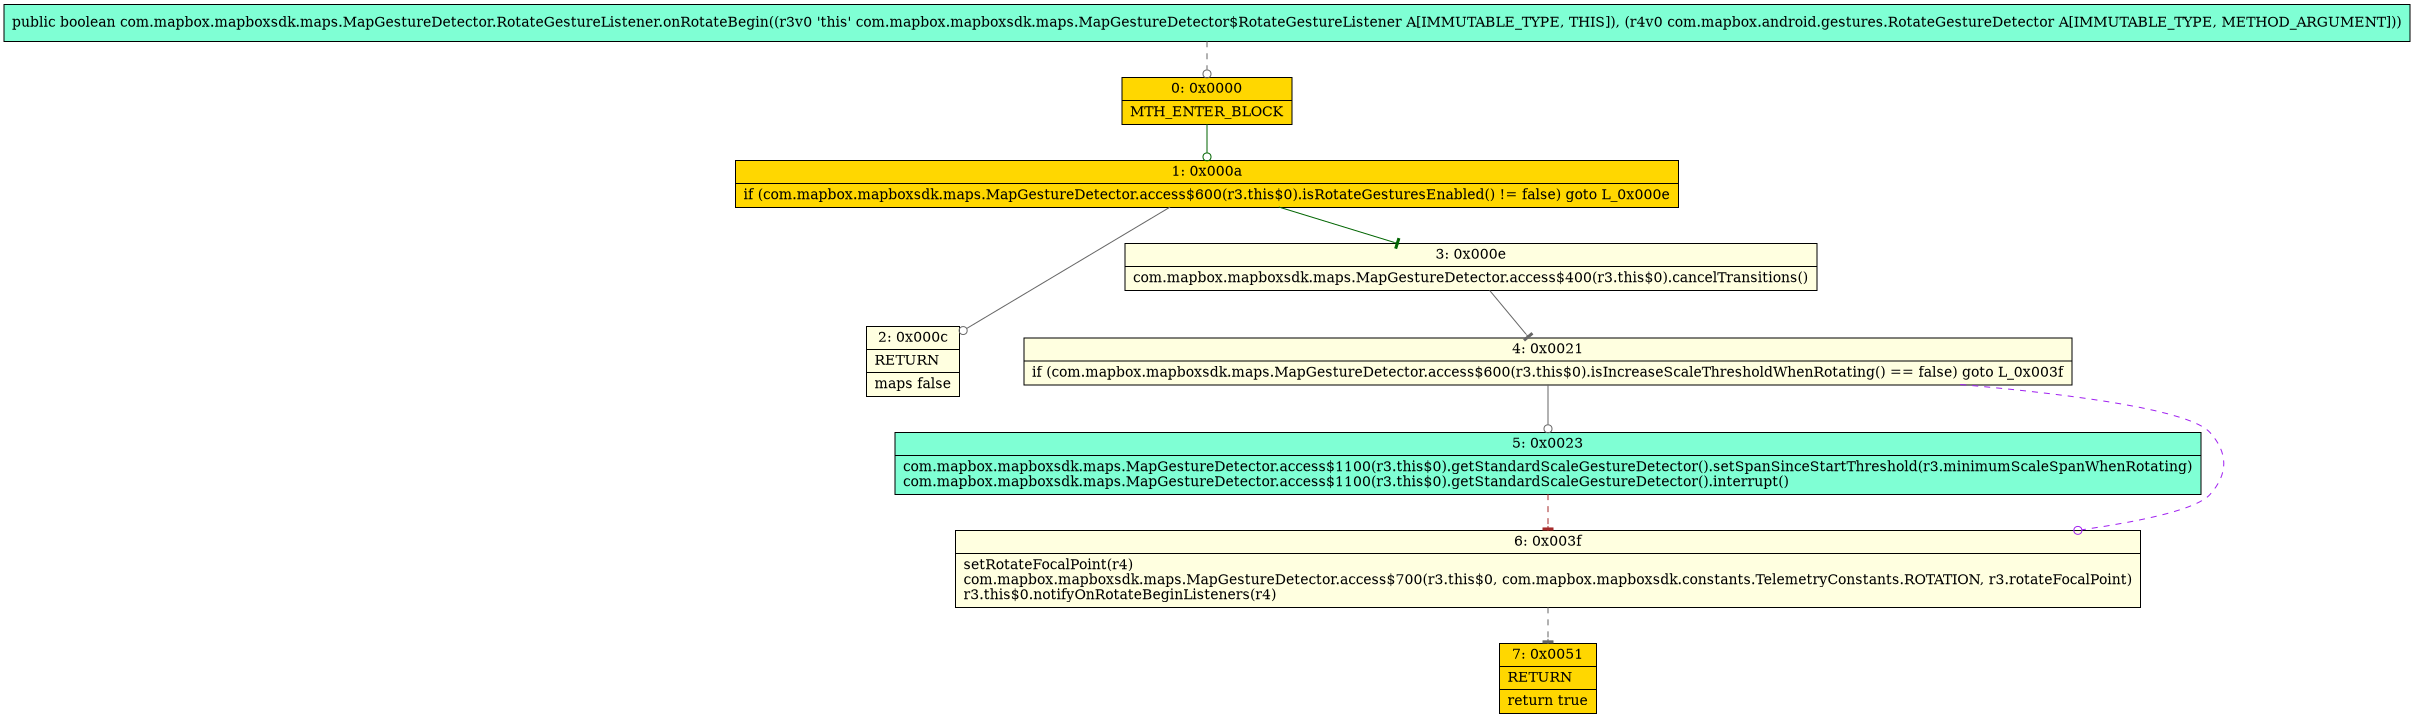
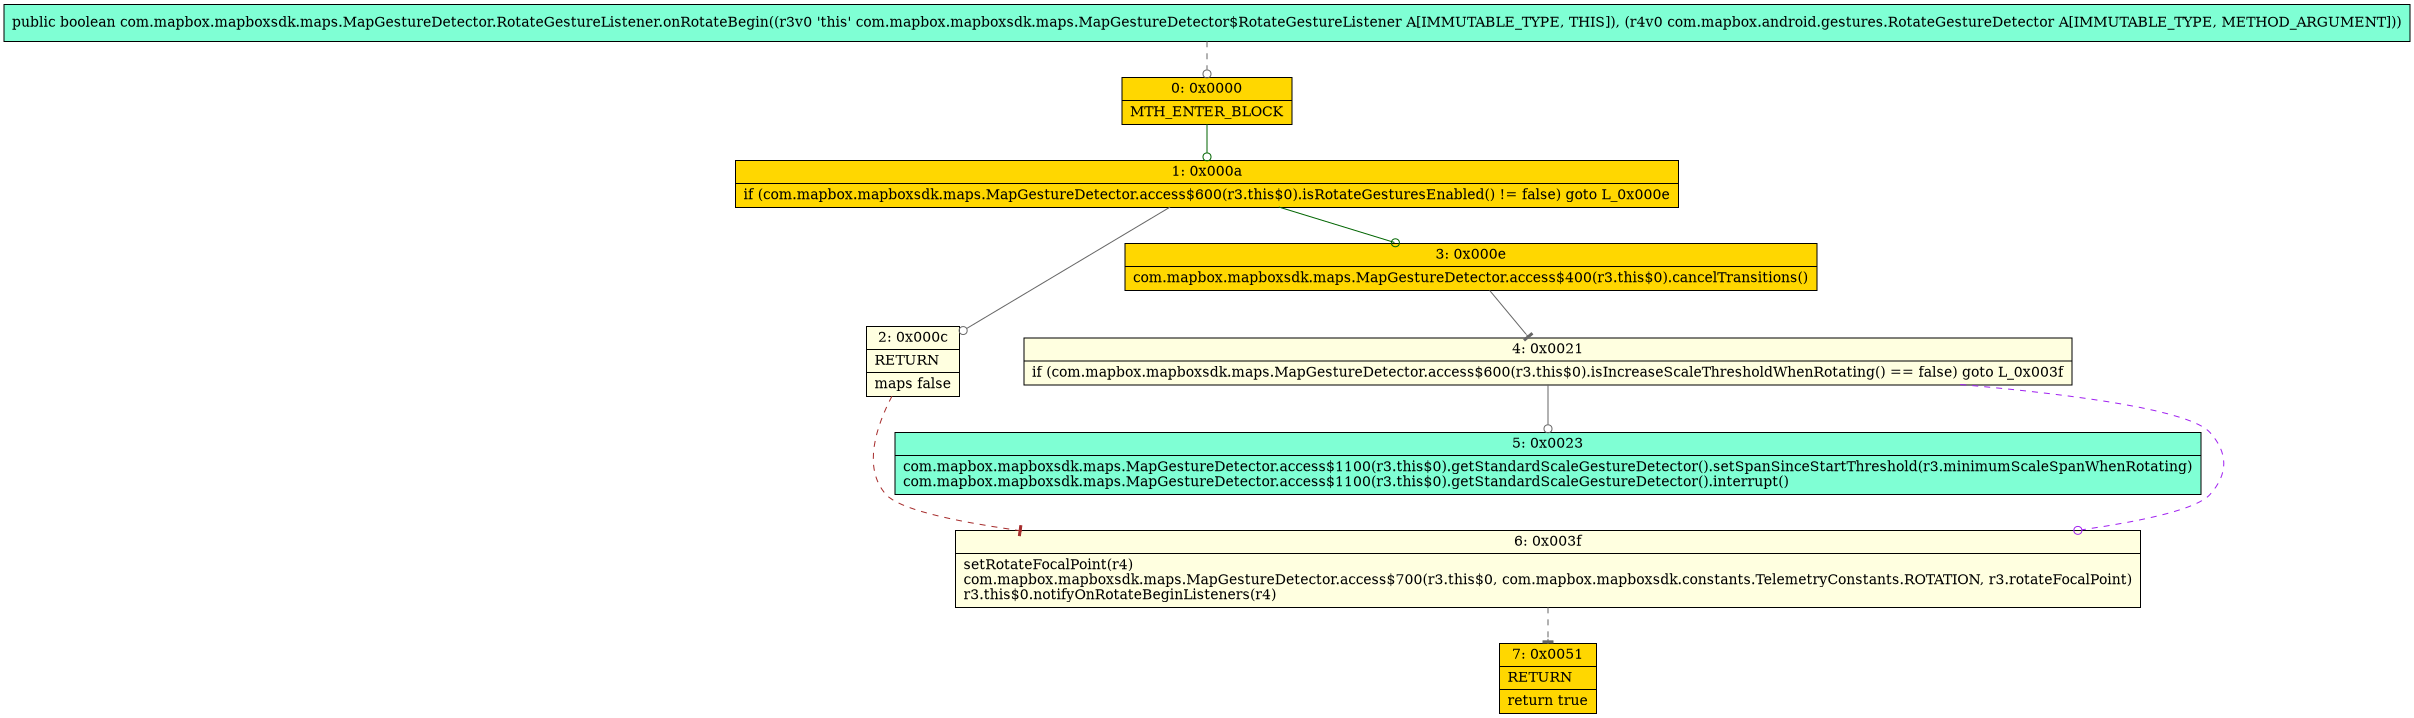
(1337, 225) -> (1337, 225)
(1471, 267) -> (1471, 267)
(1548, 510) -> (899, 503)
